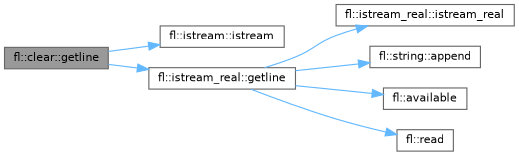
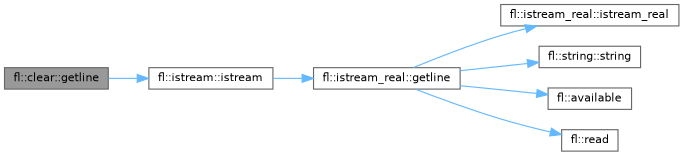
(425, 57) -> (590, 57)
(123, 66) -> (288, 78)
